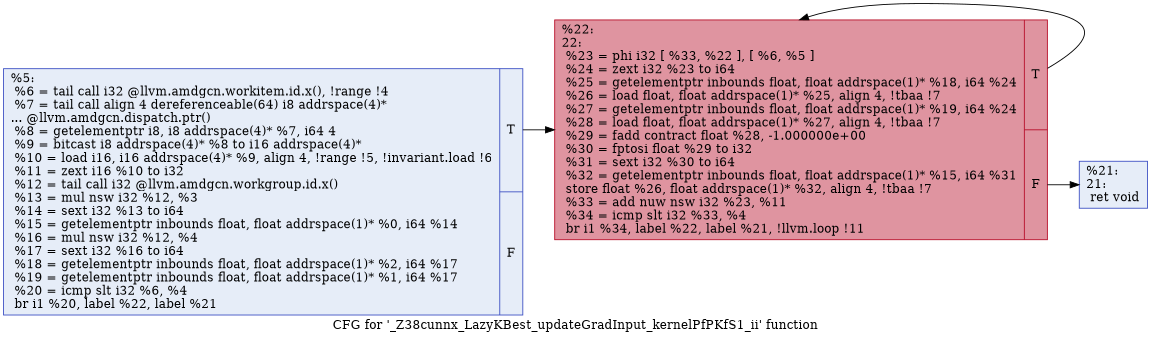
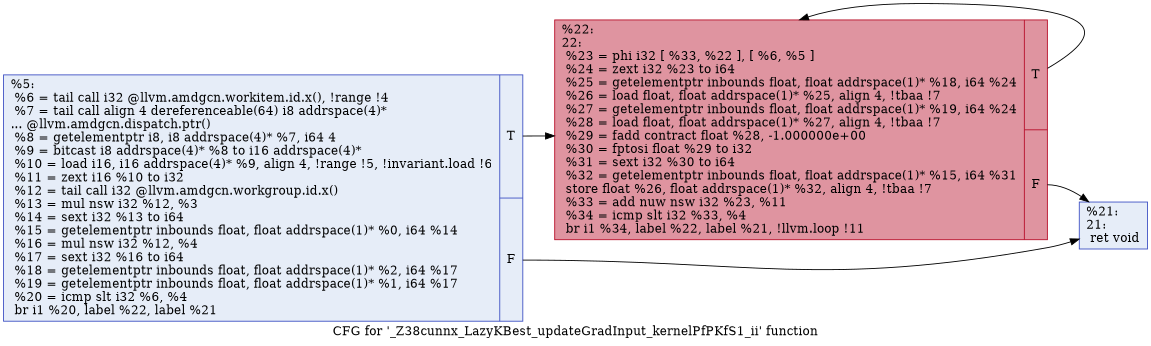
none -> (798, 269)
